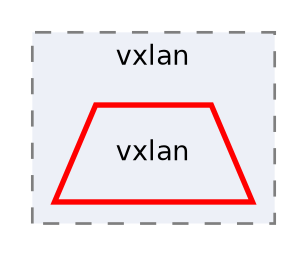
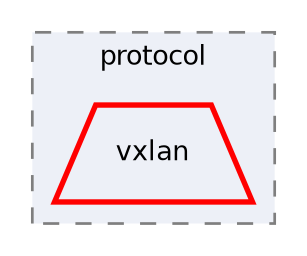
(154, 58) -> (154, 58)
